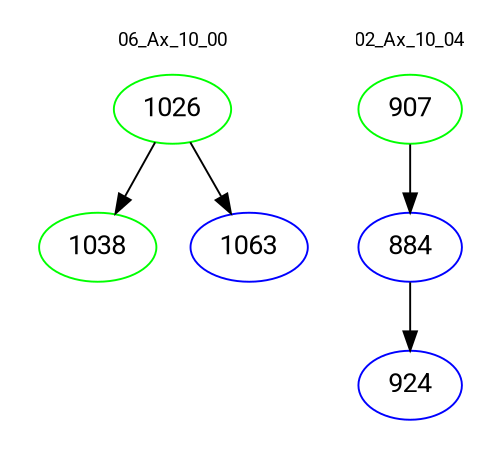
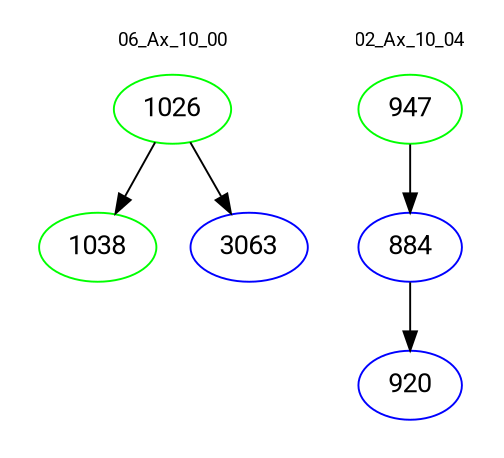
(410, 109) -> (410, 109)
(249, 247) -> (249, 247)
(410, 385) -> (410, 385)
